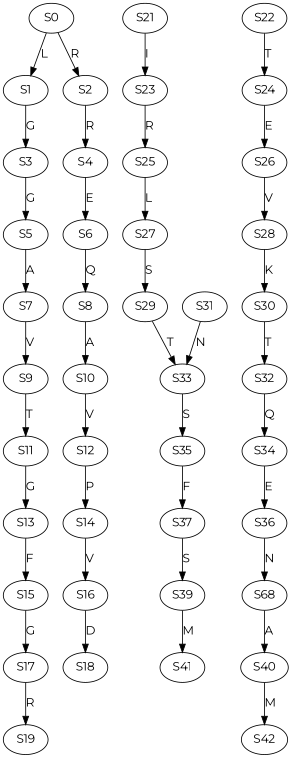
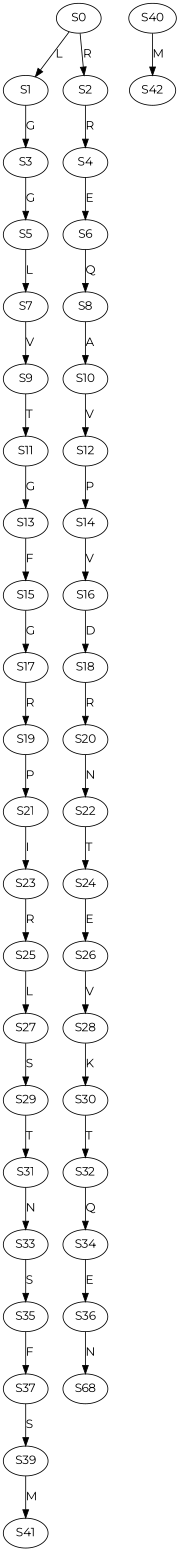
(30, 271) -> (29, 271)
(162, 339) -> (26, 1132)
(265, 627) -> none
none -> (85, 740)
none -> (26, 772)
